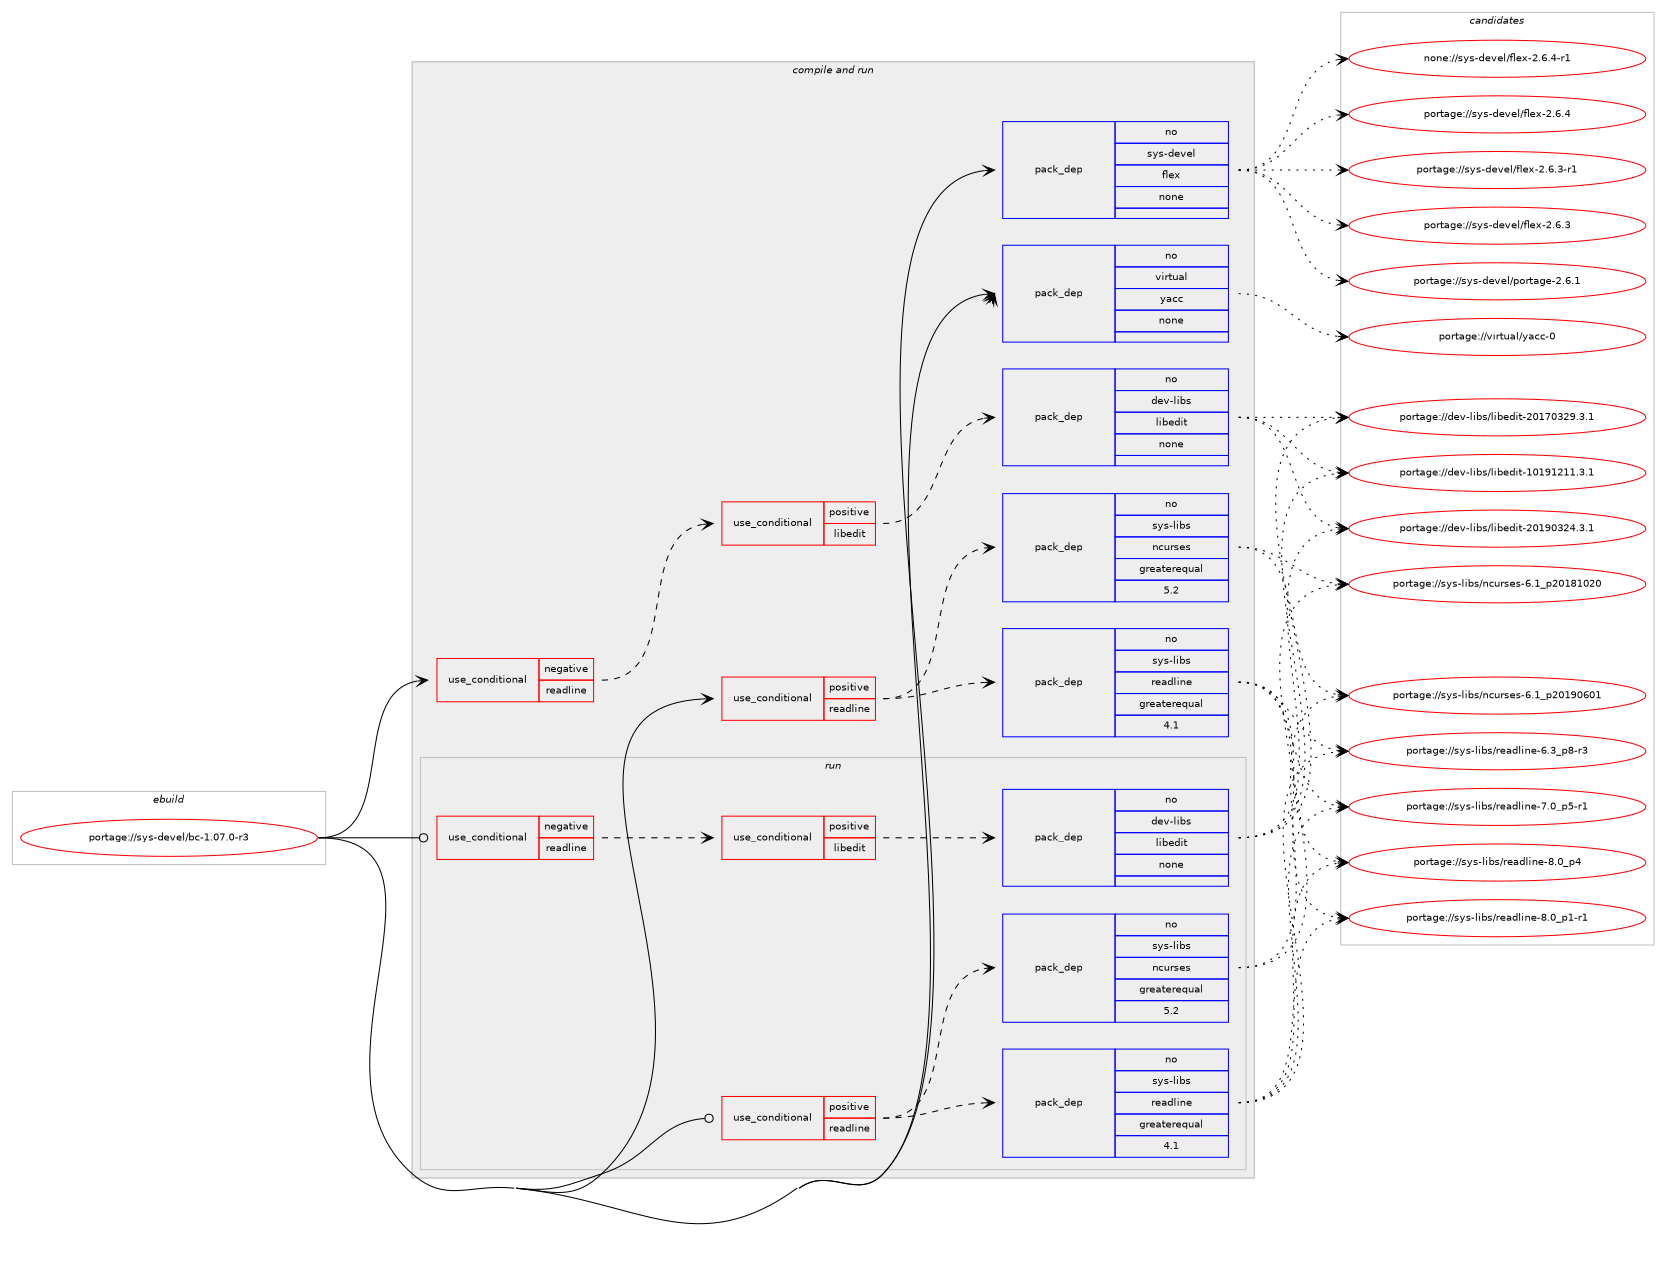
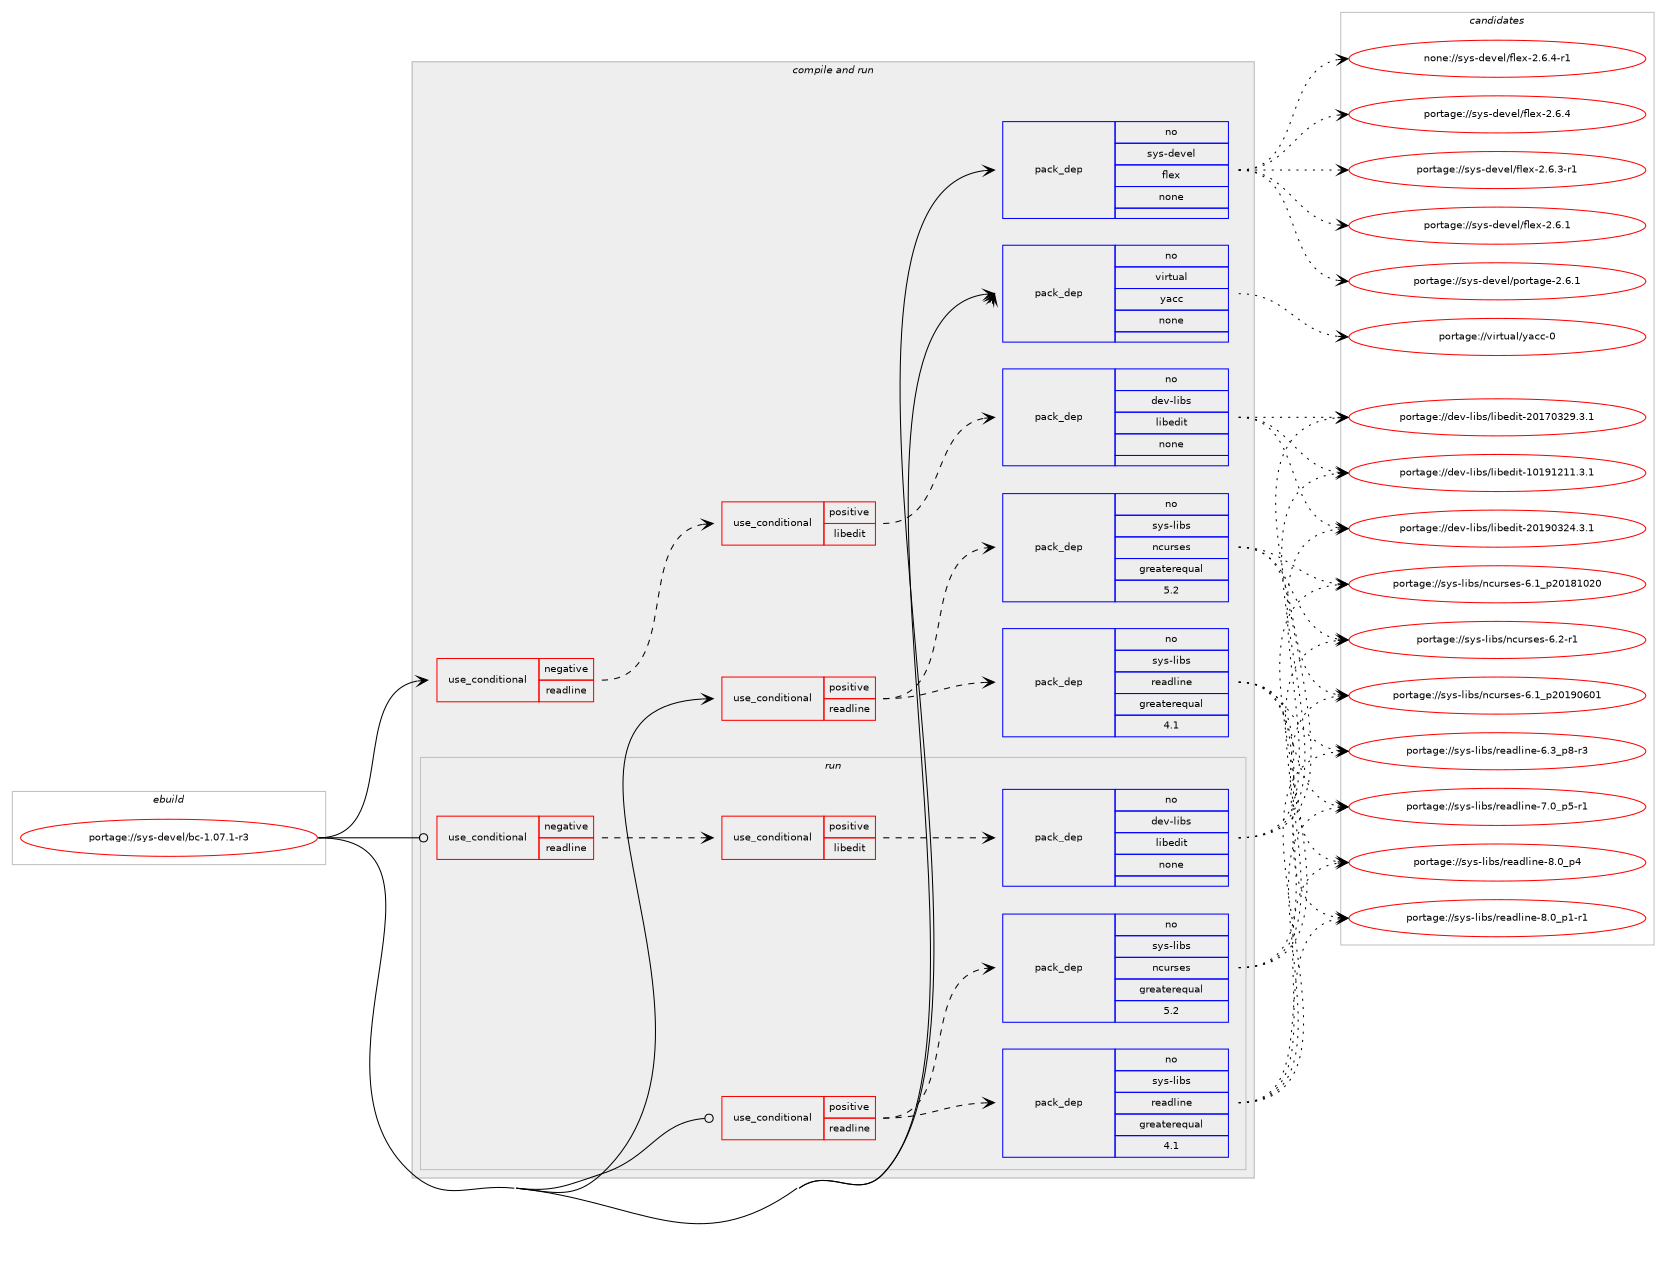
(1497, 226) -> (1497, 226)
none -> (1497, 640)
(169, 838) -> (169, 838)
